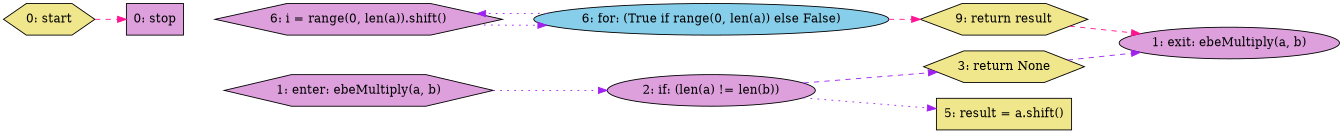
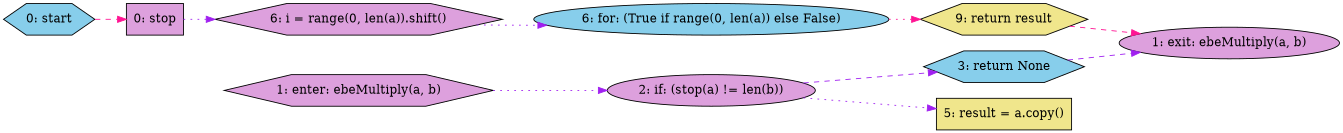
(516, 13) -> (195, 19)
(49, 19) -> (49, 19)
(900, 19) -> (900, 19)
(1004, 67) -> (1004, 67)
(711, 90) -> (711, 90)
(1004, 114) -> (1004, 114)
